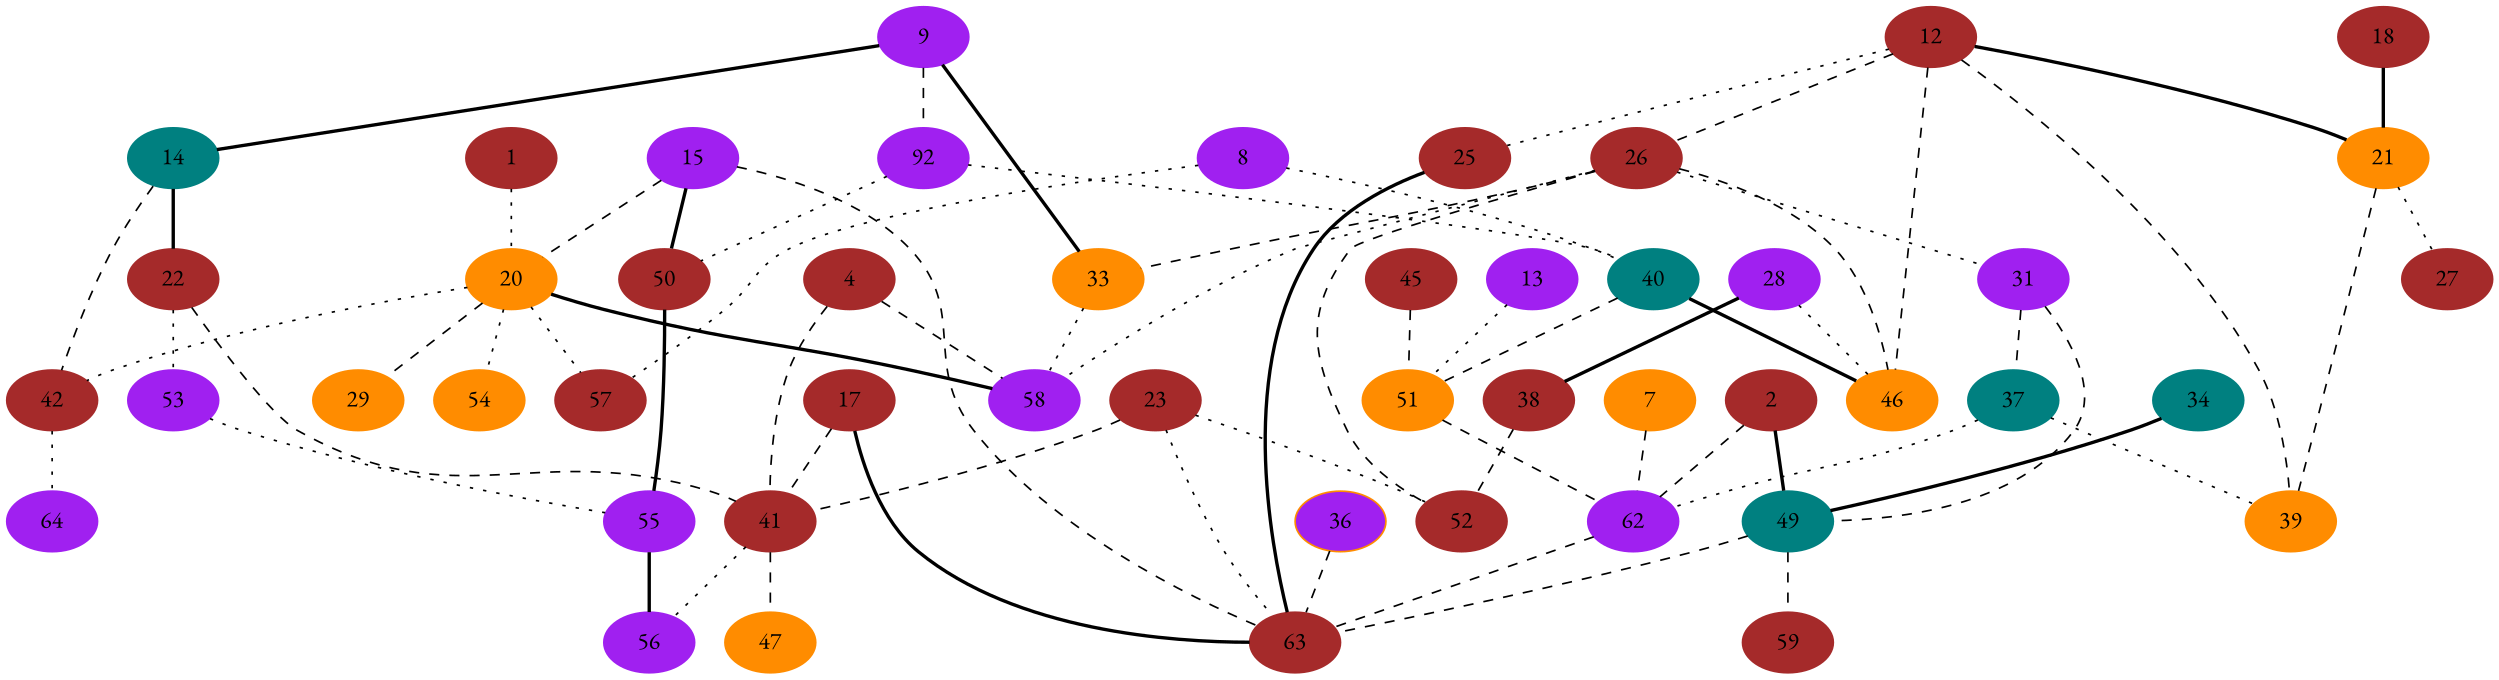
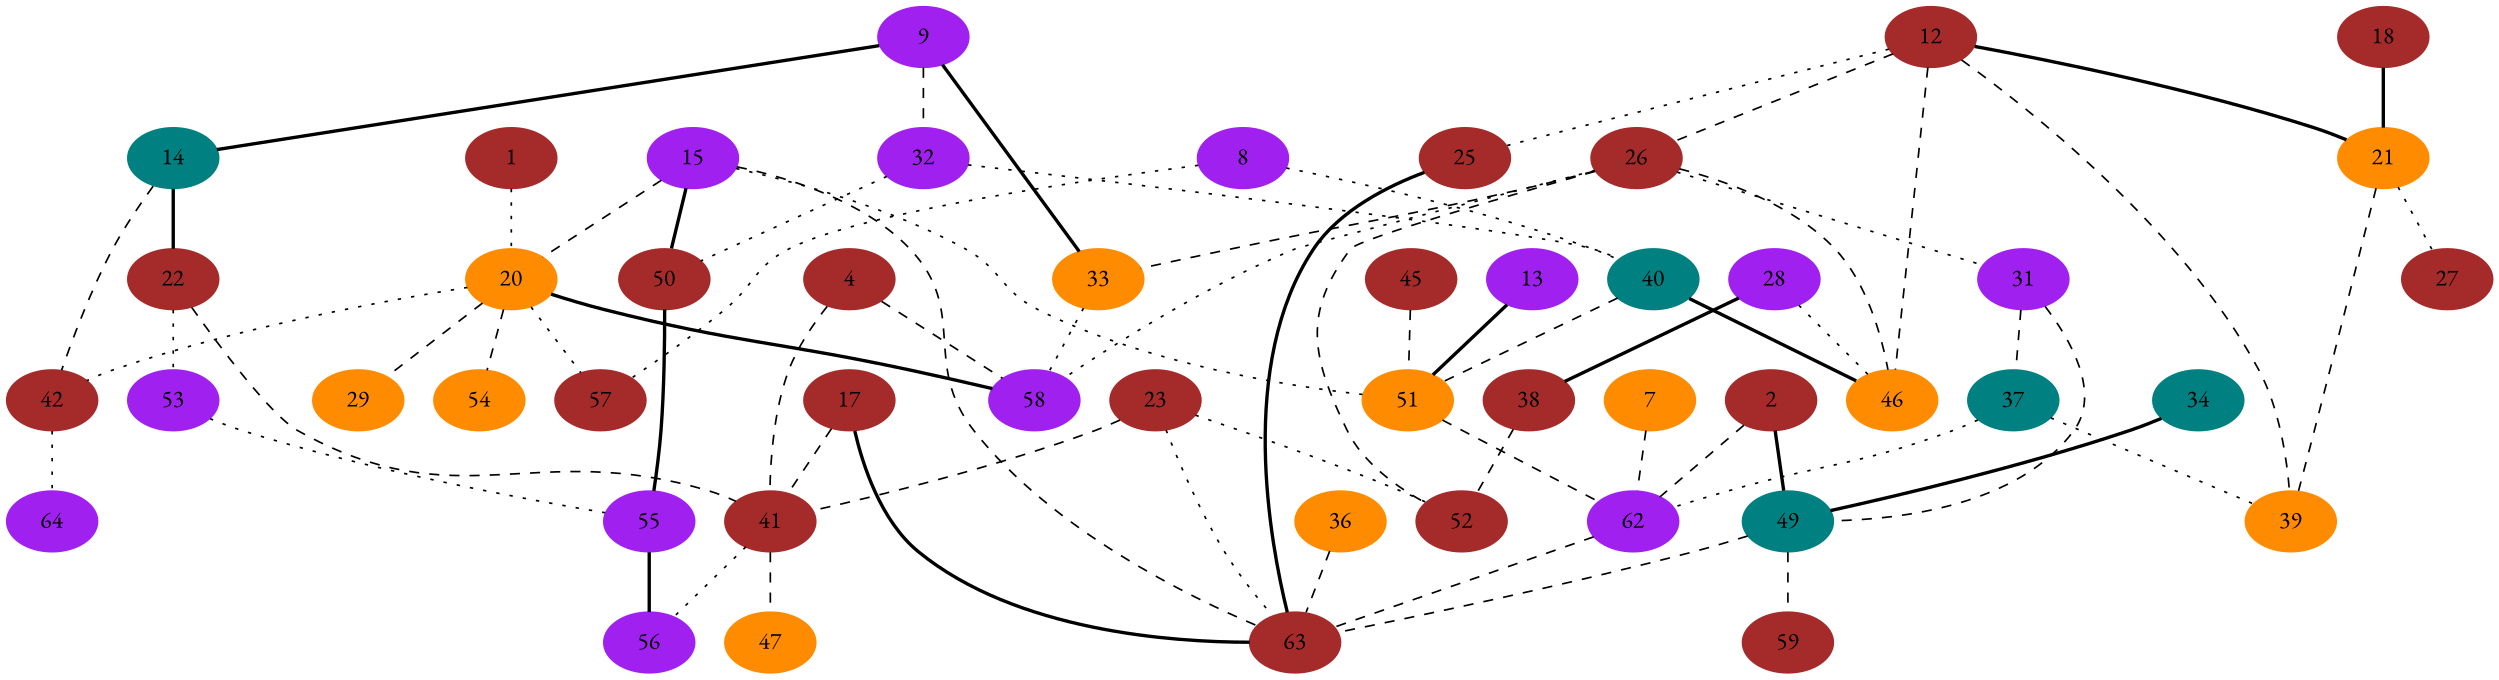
(923, 158) -> (923, 158)
none -> (1037, 309)
(495, 340) -> (495, 340)
(1470, 340) -> (1470, 340)
(1341, 521) -> (1341, 521)
